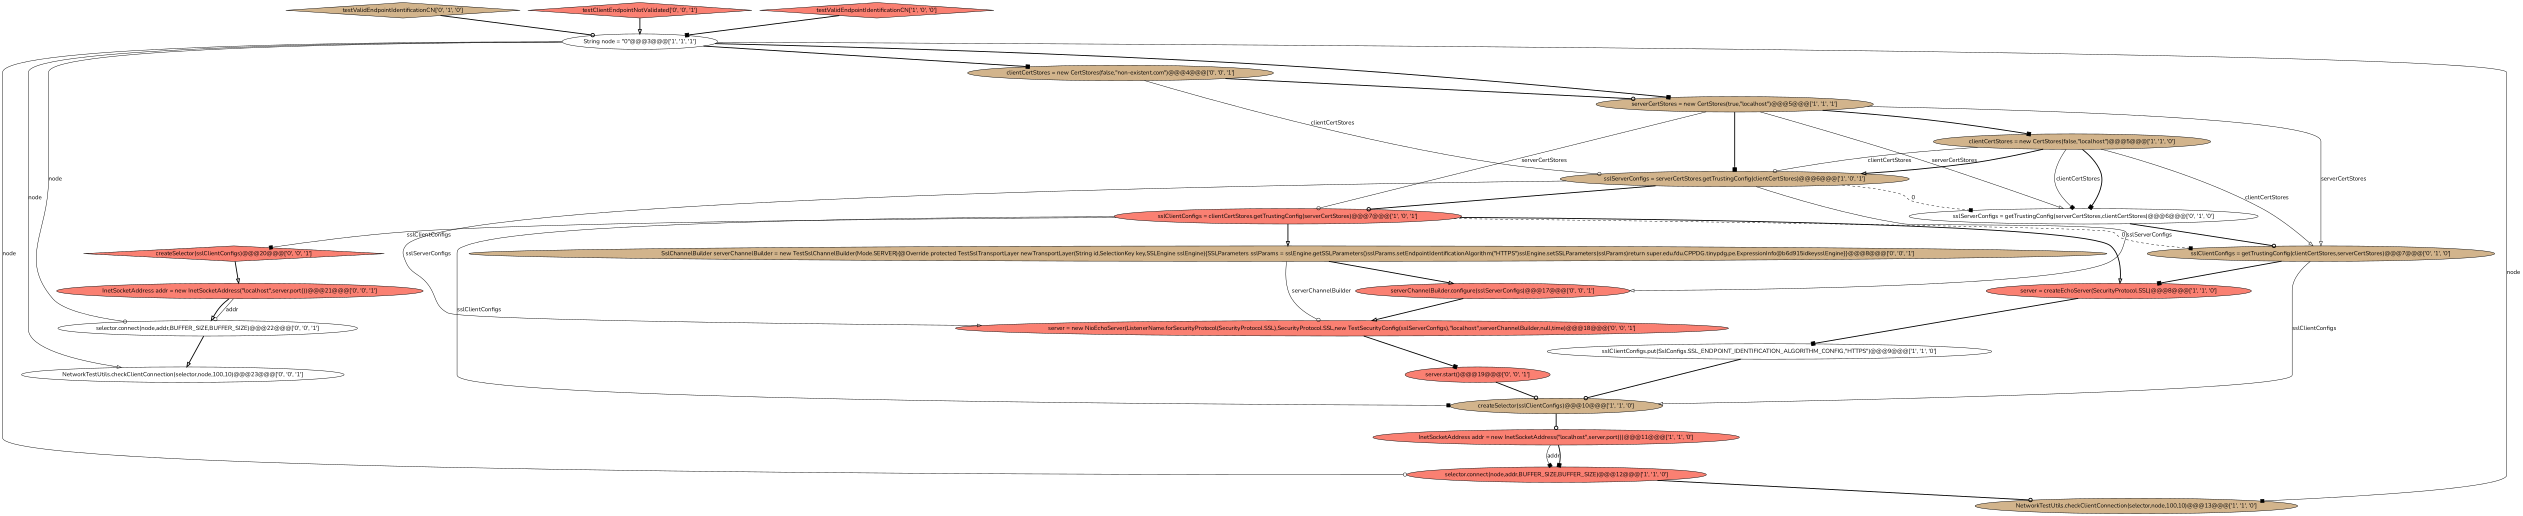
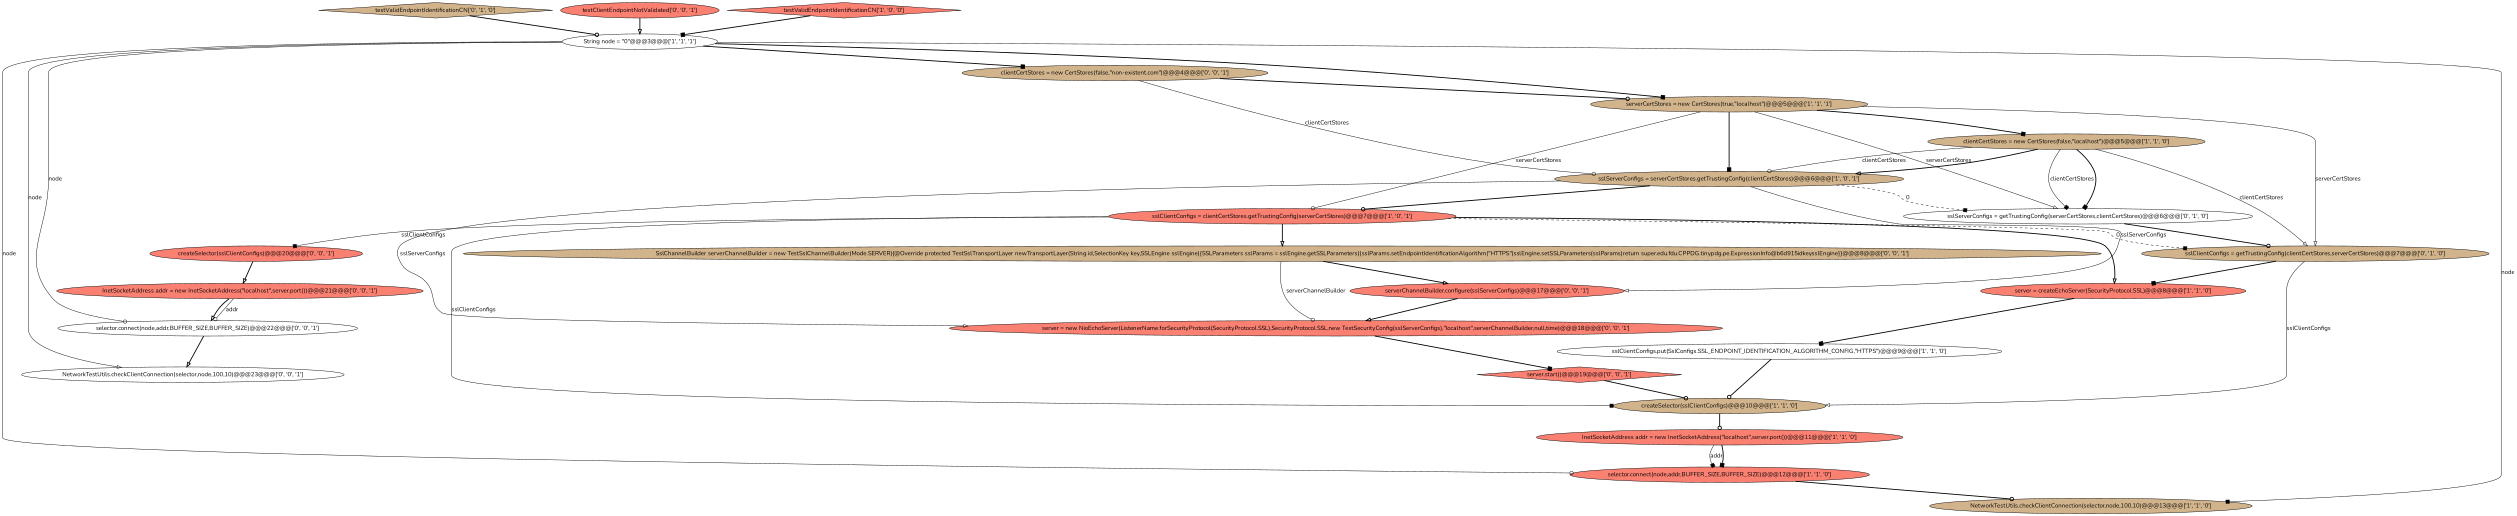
(640, 10) -> (640, 10)
(234, 254) -> (256, 254)
(1478, 375) -> (1579, 375)
